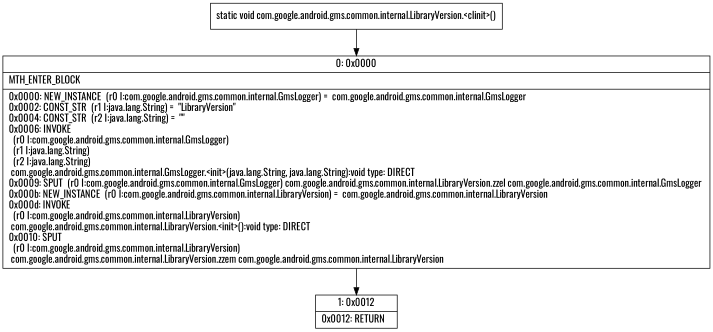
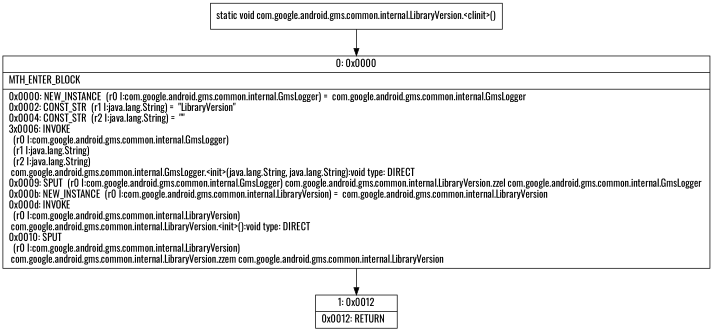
(42, 130) -> (42, 130)
